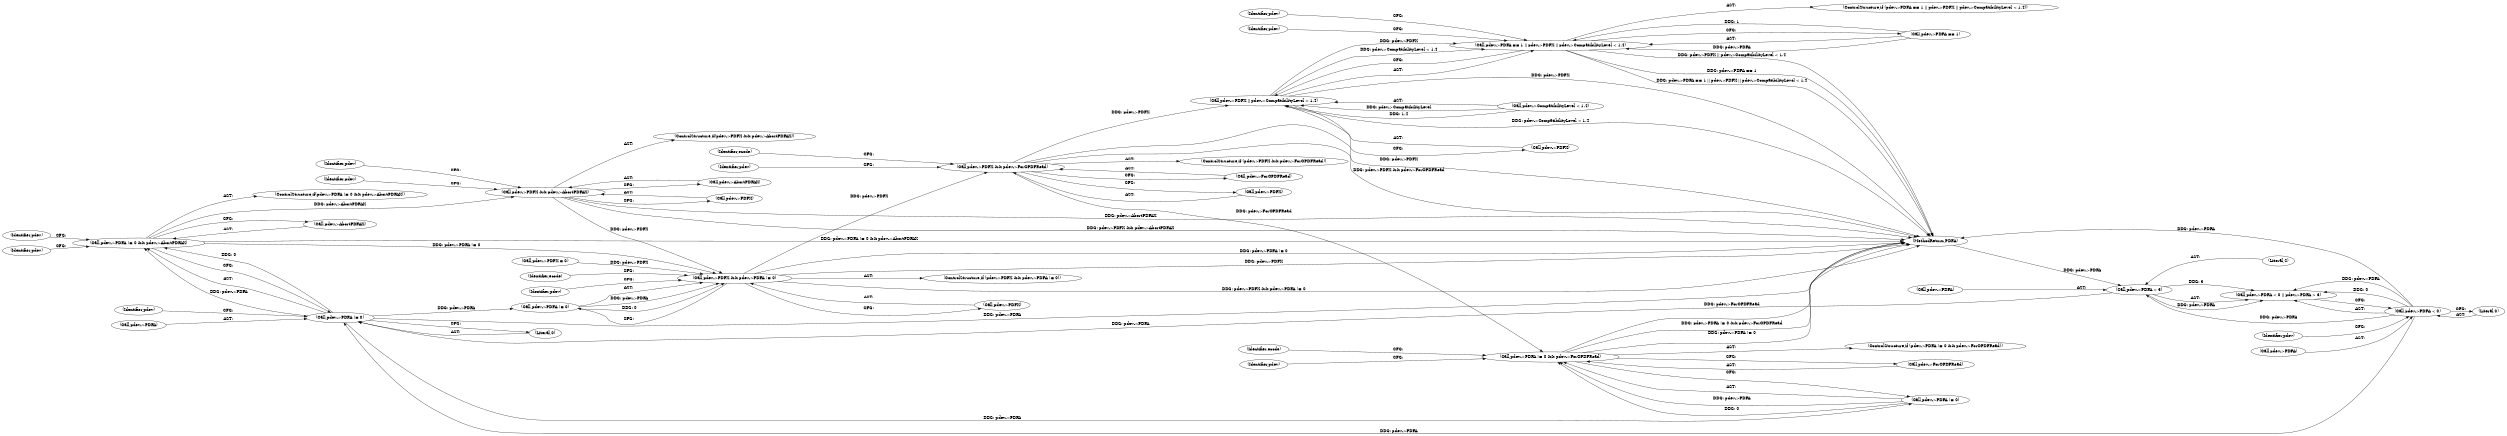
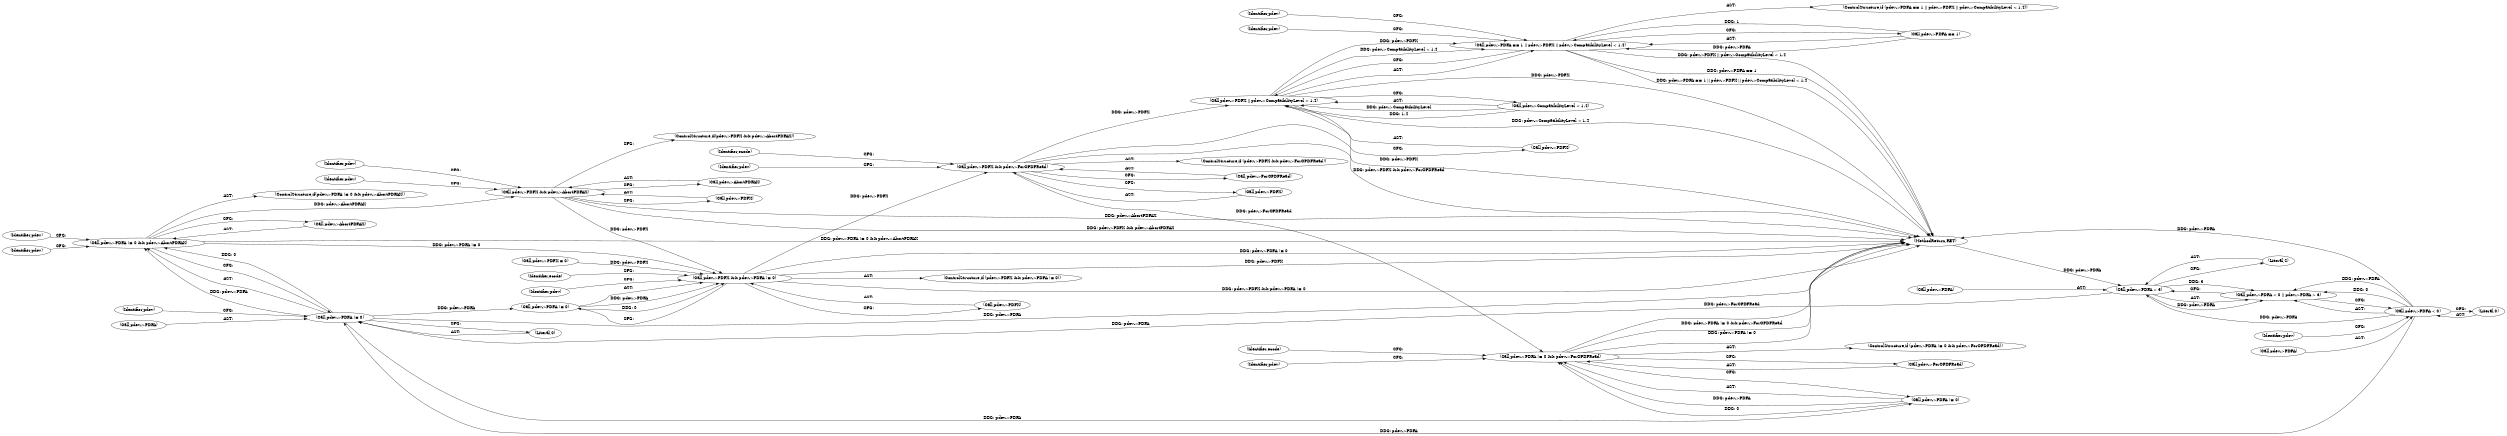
none -> (1417, 95)
(629, 144) -> (629, 144)
(1935, 241) -> (1935, 241)
none -> (2207, 273)
none -> (2199, 292)
